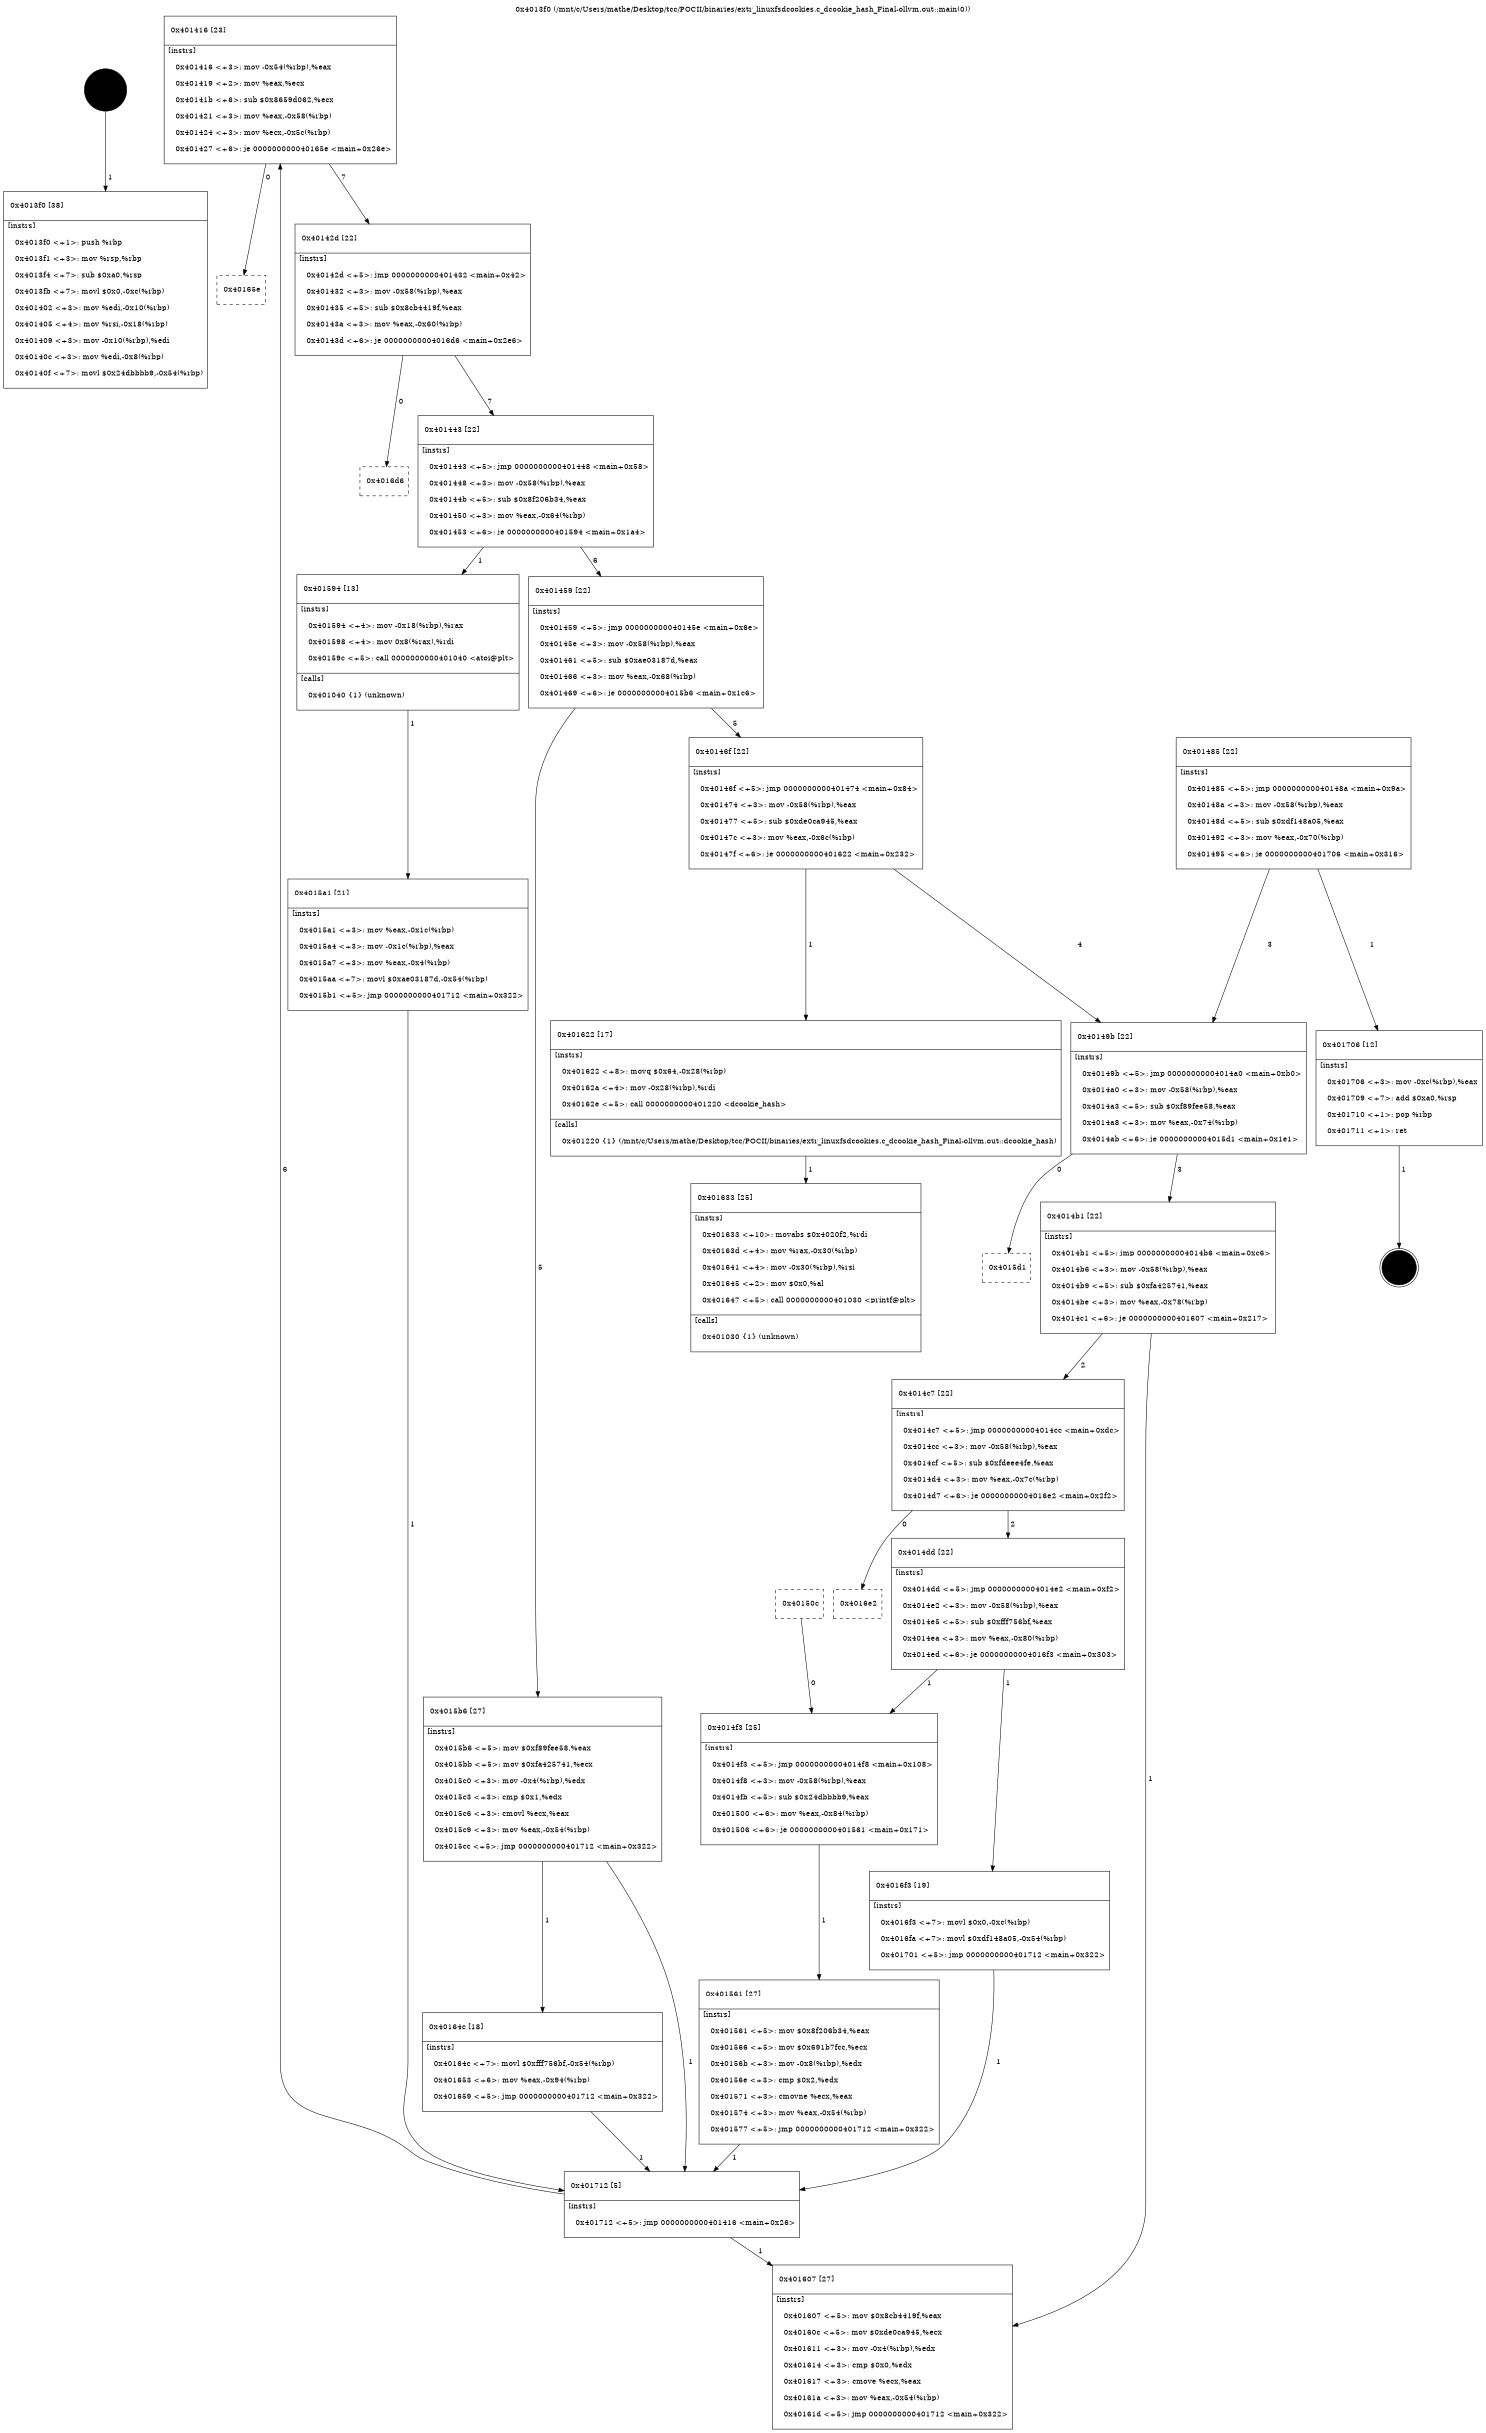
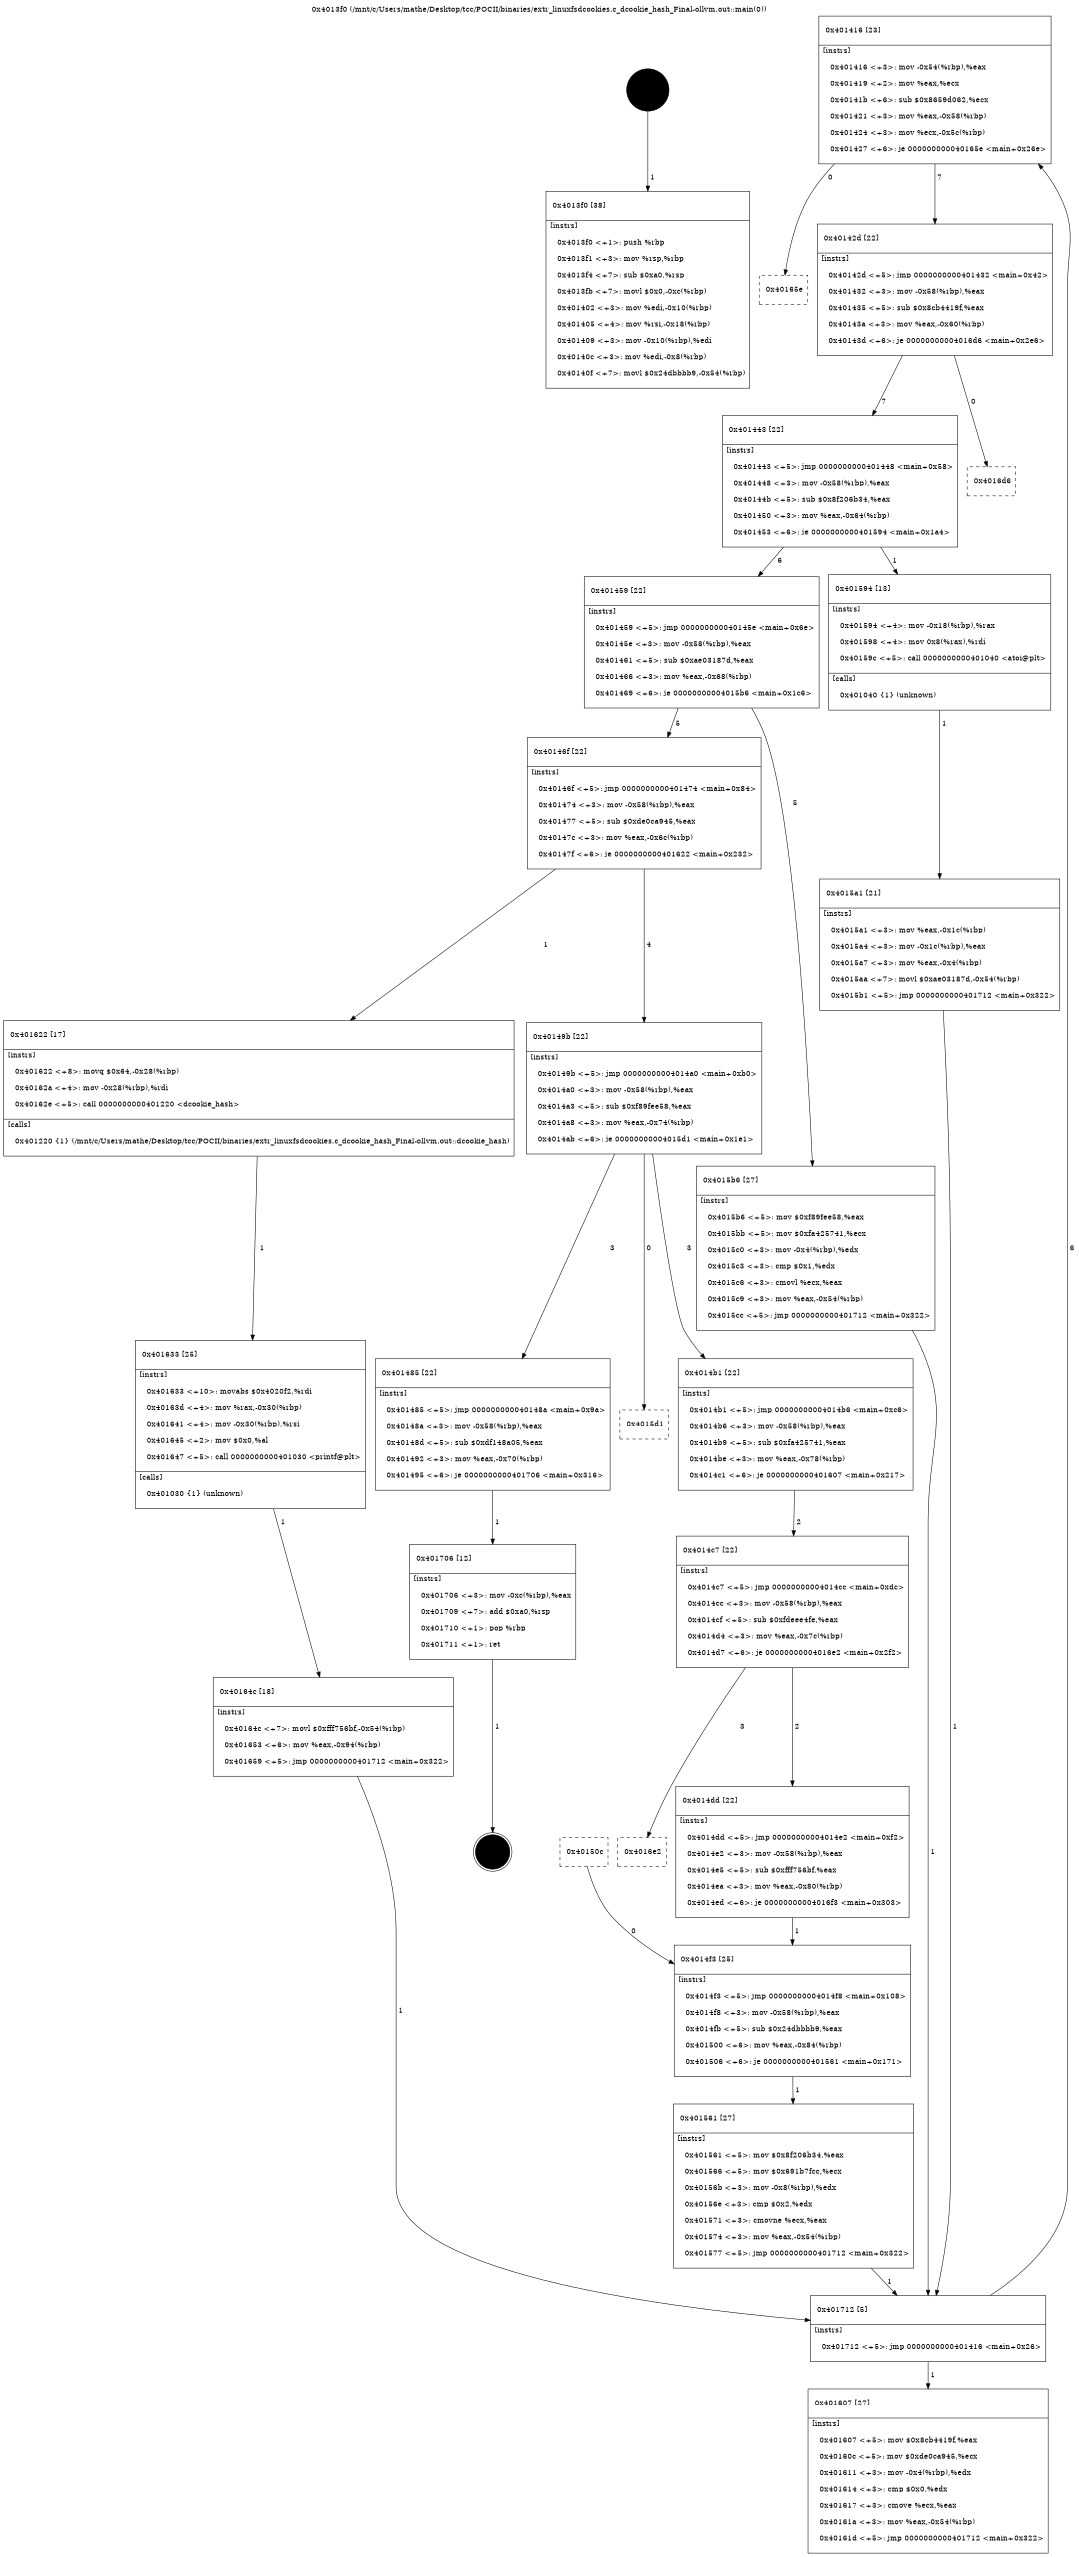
(1242, 943) -> (569, 1254)
(904, 1524) -> (741, 1727)
(1146, 1863) -> none
(990, 1921) -> none
(543, 1934) -> (296, 1590)
